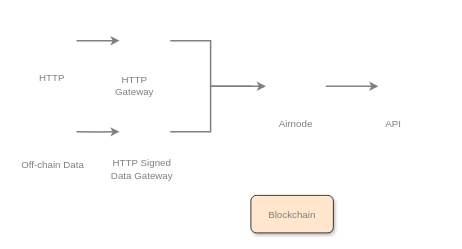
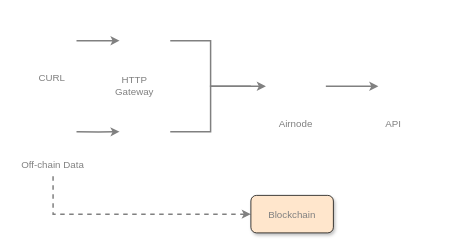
(52, 78) -> (52, 78)
(142, 168) -> none
none -> (130, 214)
